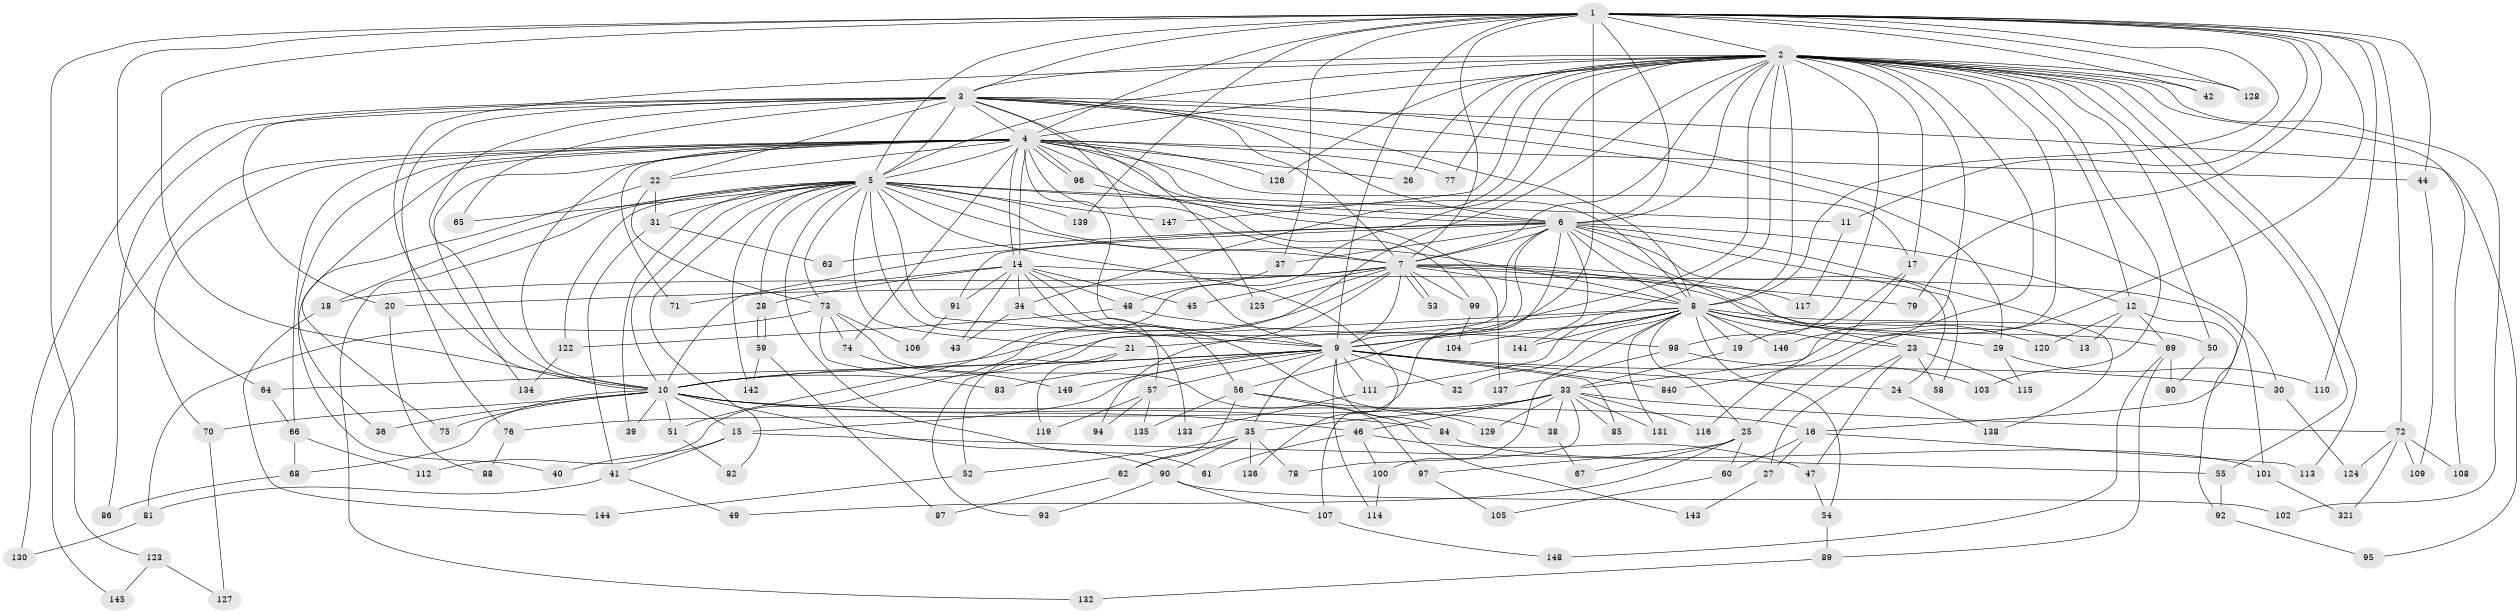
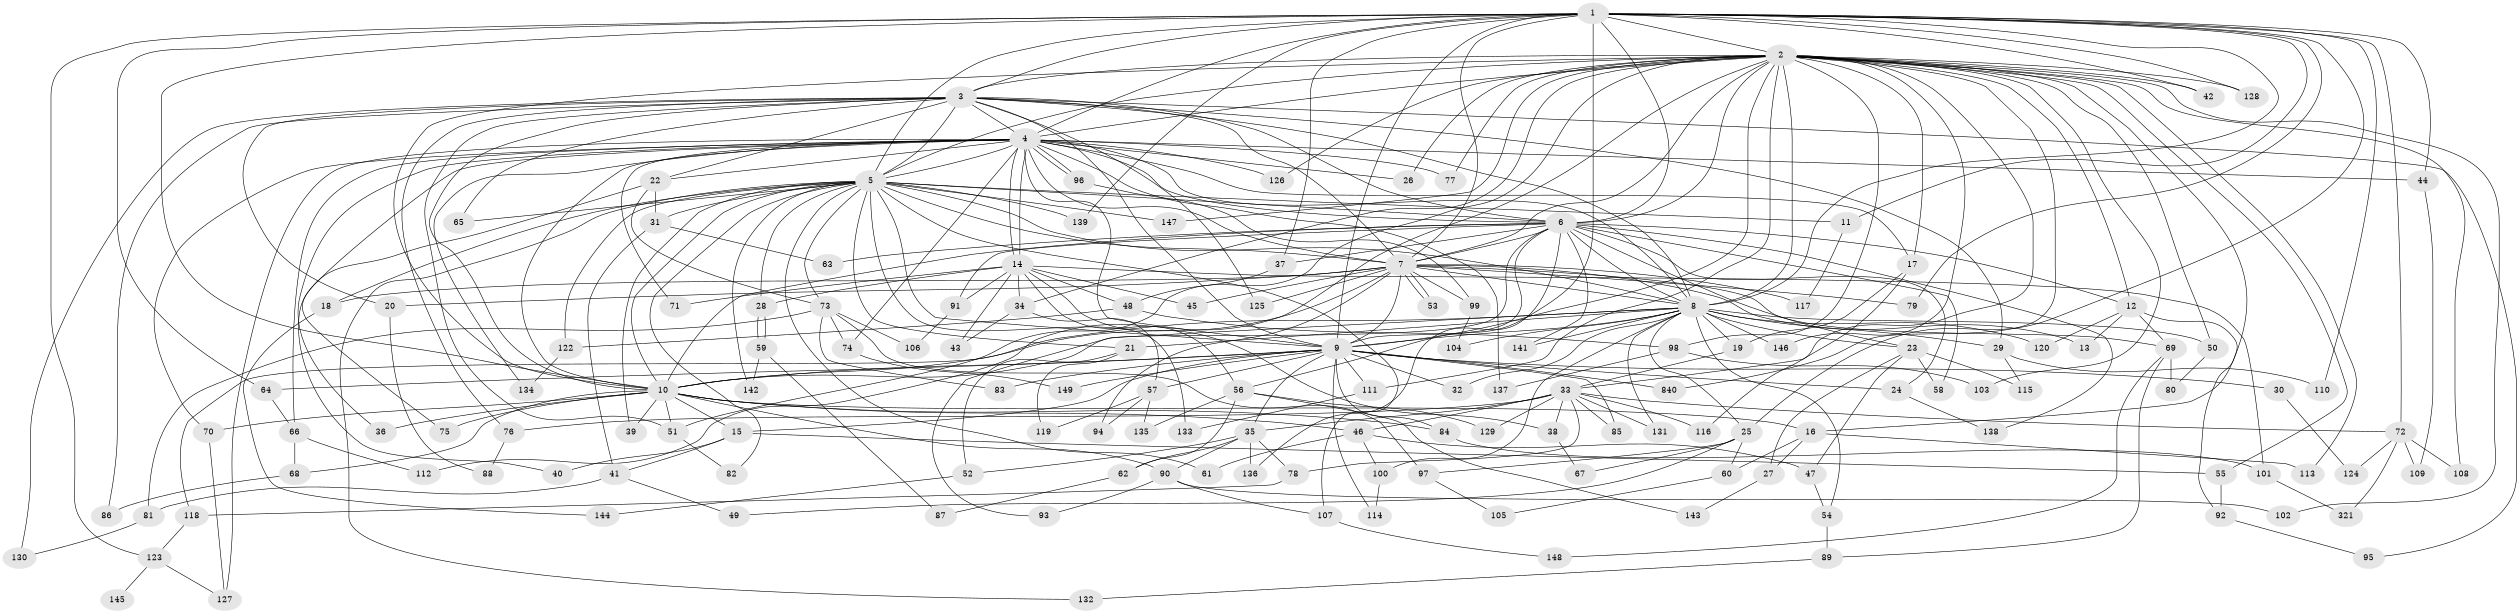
(1657, 146) -> (477, 135)
(373, 158) -> (449, 152)
none -> (192, 516)
